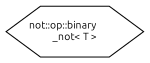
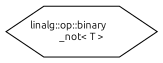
(75, 32) -> (82, 32)
